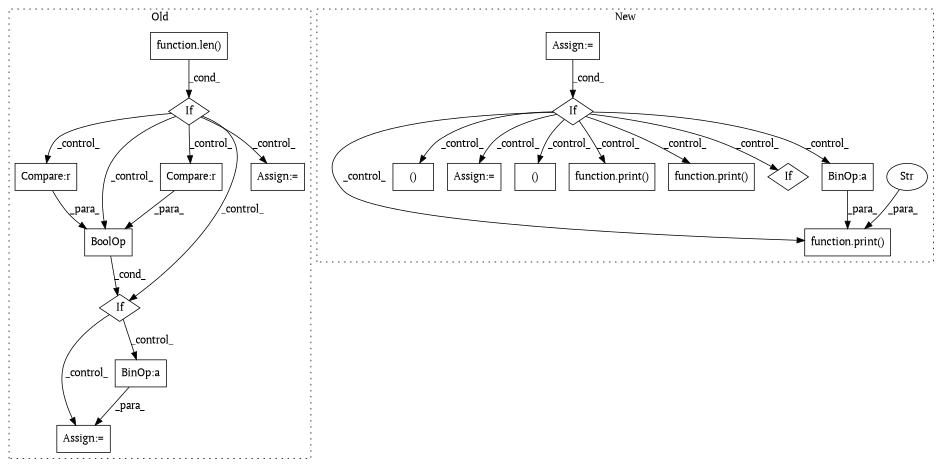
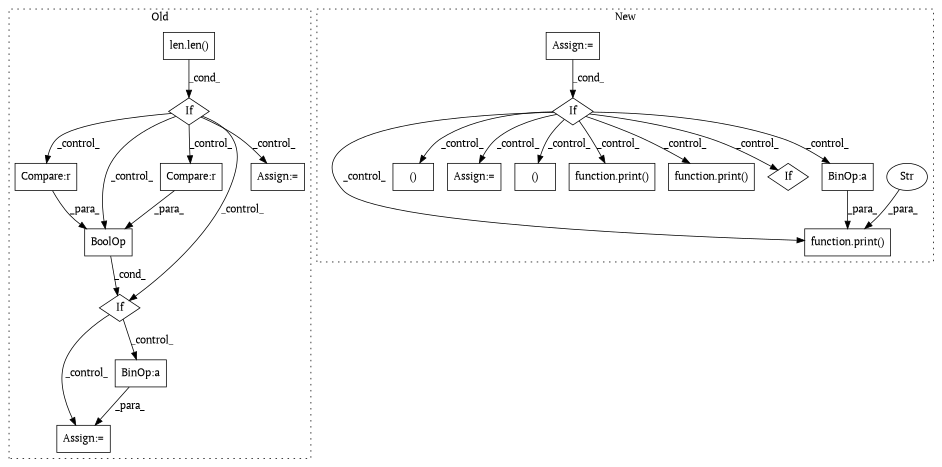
(189, 46) -> (189, 46)
